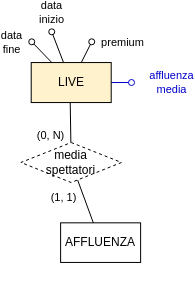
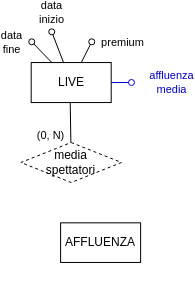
(71, 83) -> (71, 83)
(85, 201) -> none
